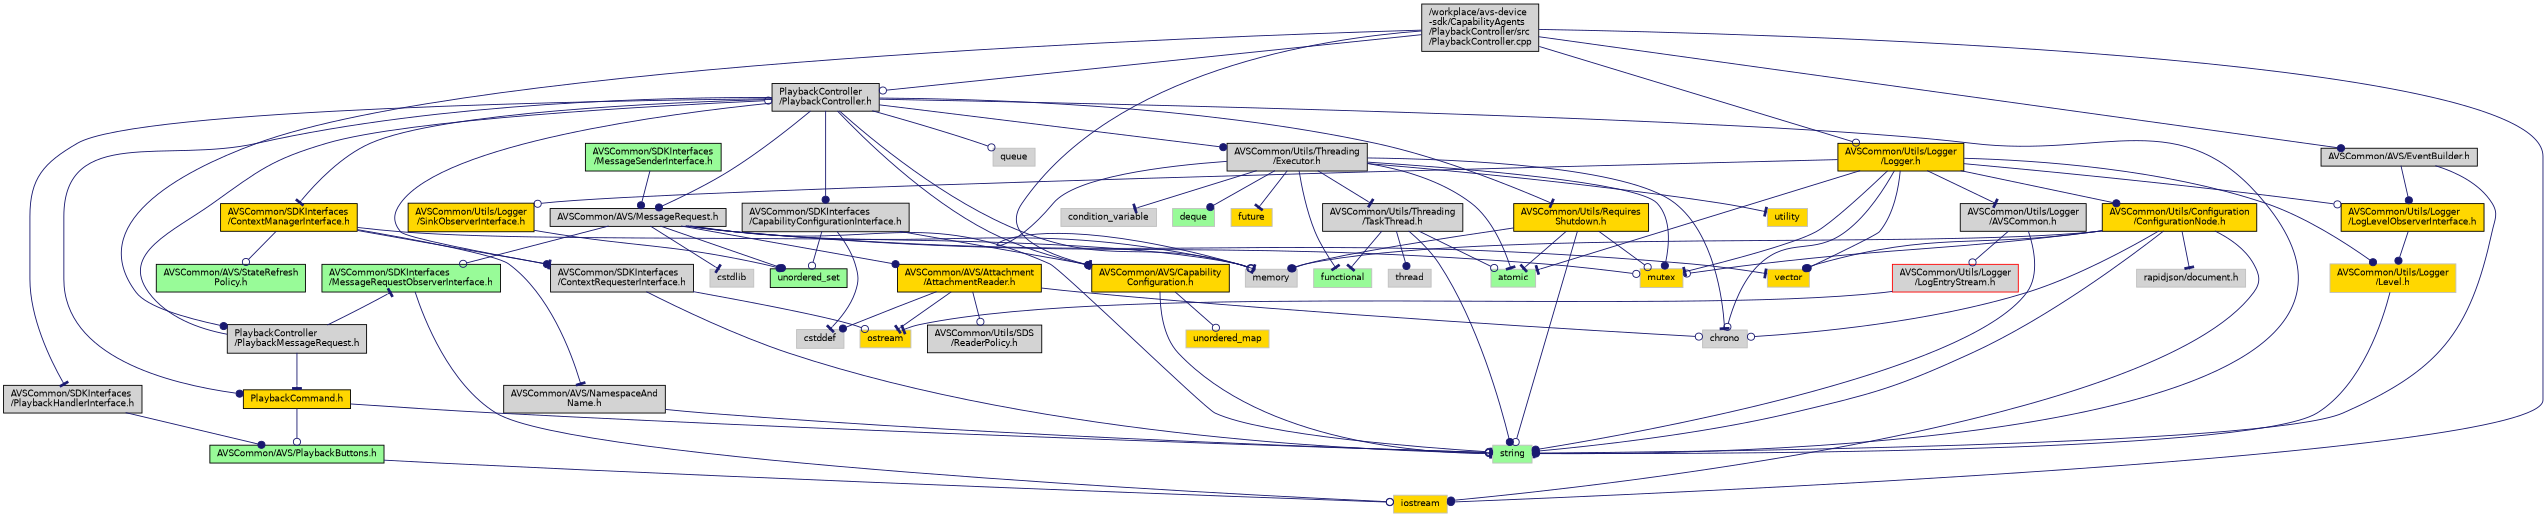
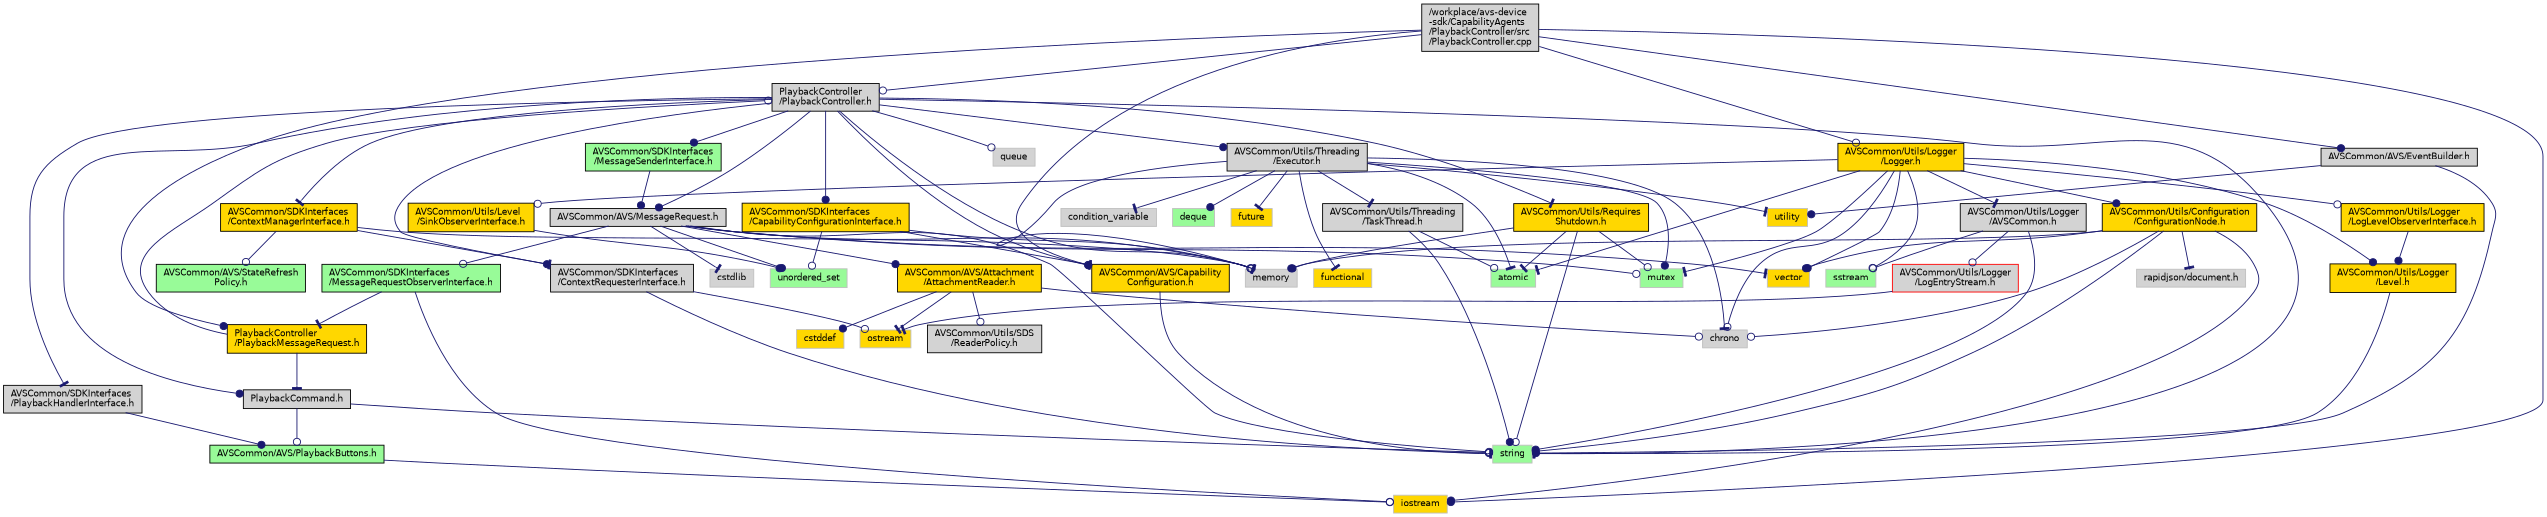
none -> (743, 126)
(2029, 146) -> (2029, 146)
(2405, 181) -> (2081, 189)
(471, 217) -> (471, 217)
(826, 217) -> (826, 217)
(1372, 242) -> none
(1814, 258) -> none
(809, 278) -> (809, 278)
(1343, 278) -> (1343, 278)
(1410, 278) -> none
(1662, 278) -> (1662, 278)
none -> (1851, 278)
(2393, 278) -> (2393, 278)
(858, 280) -> (1081, 242)
(358, 310) -> (351, 307)
(297, 339) -> (297, 339)
(820, 339) -> (820, 339)
(1228, 339) -> none
(297, 399) -> (297, 399)
(585, 399) -> none
